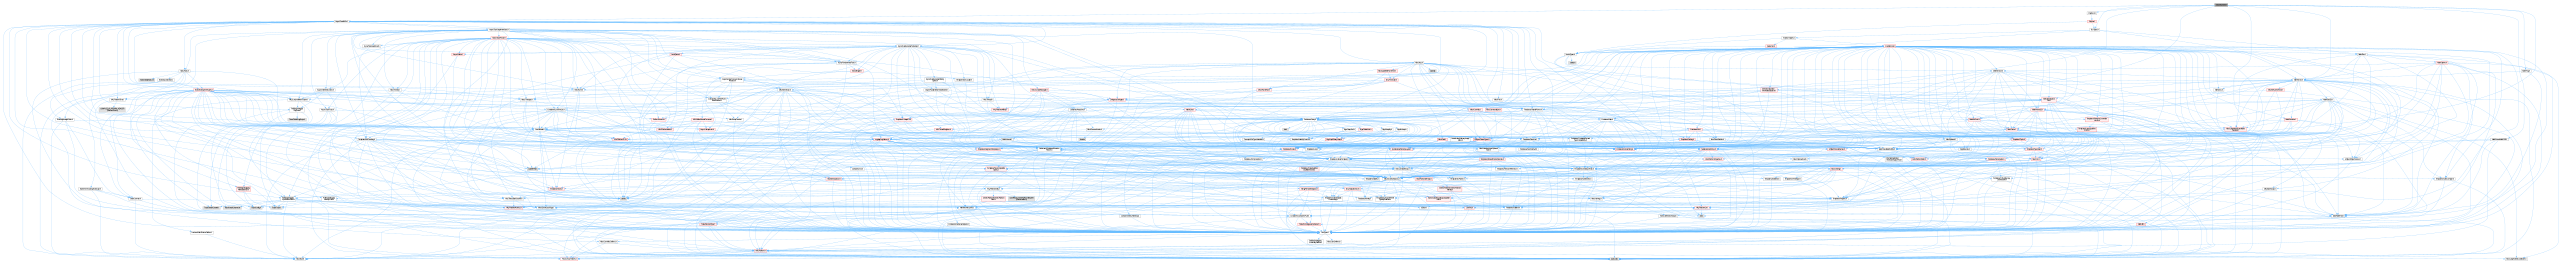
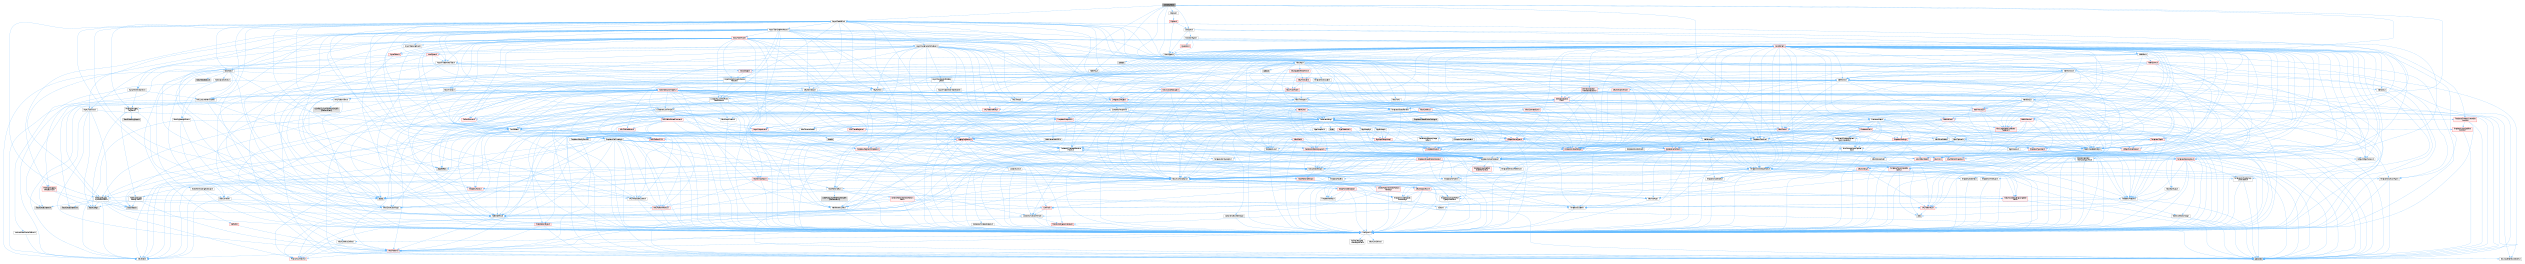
none -> (1425, 120)
